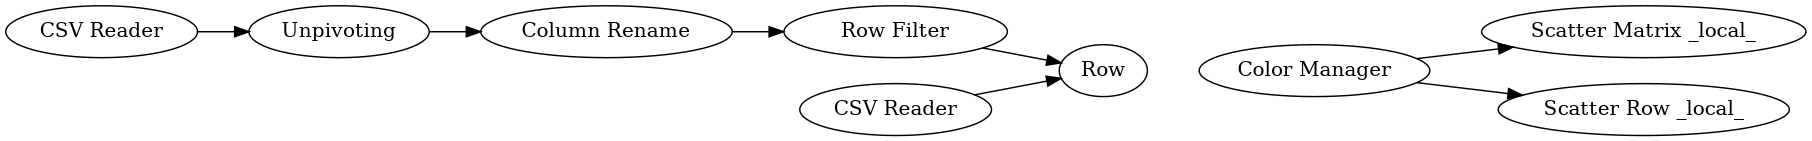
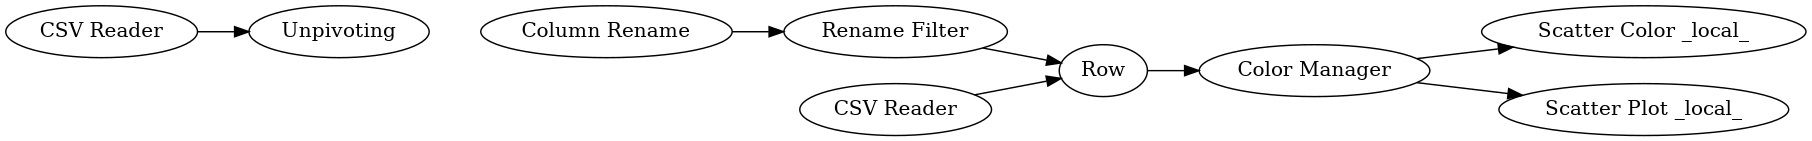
(448, 32) -> none
(896, 32) -> (896, 32)
(1644, 32) -> (1644, 32)
none -> (1166, 71)
(1644, 110) -> (1644, 110)
